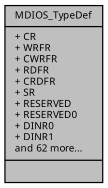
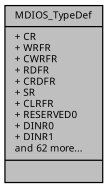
(43, 104) -> (35, 104)
